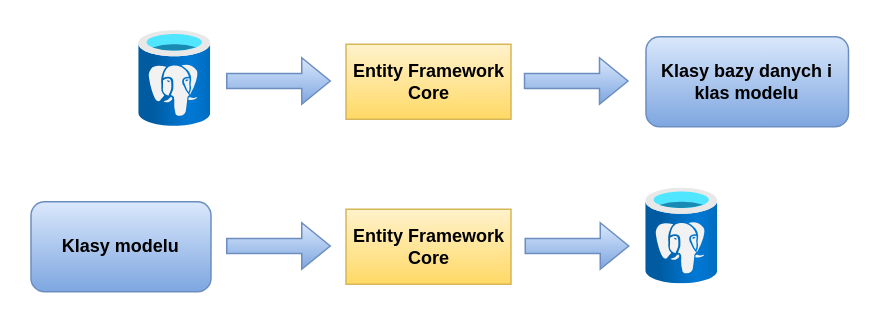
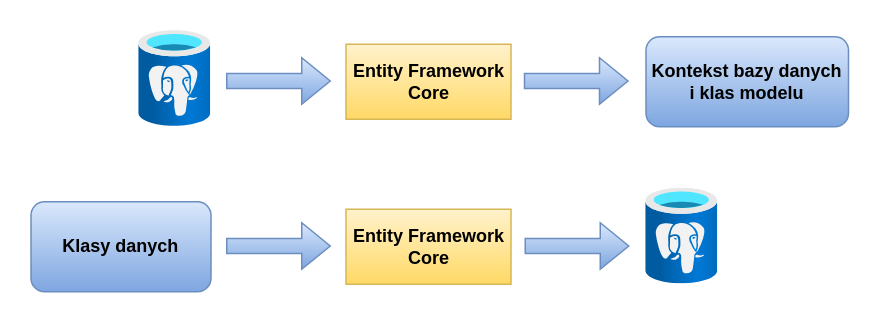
(747, 82) -> (747, 82)
(121, 247) -> (121, 247)
